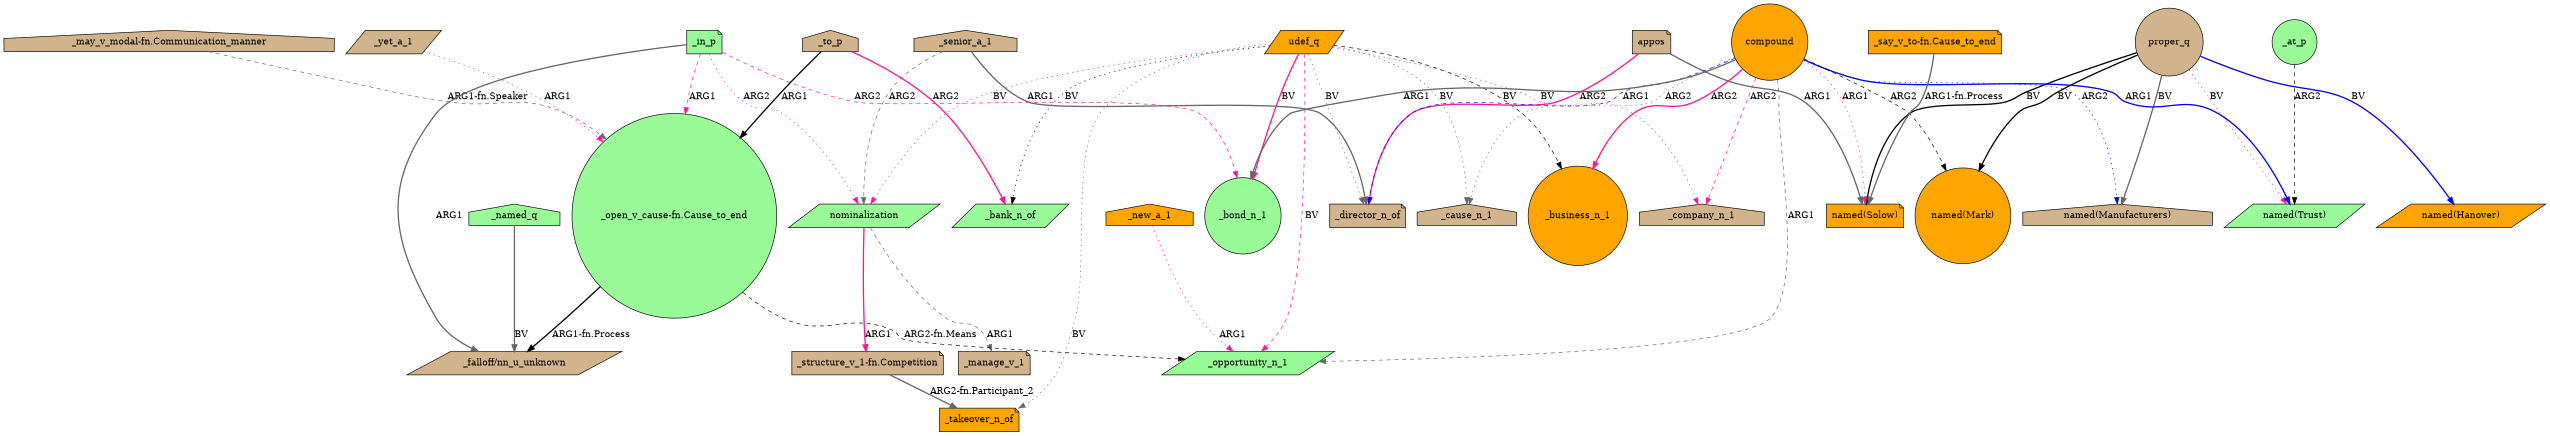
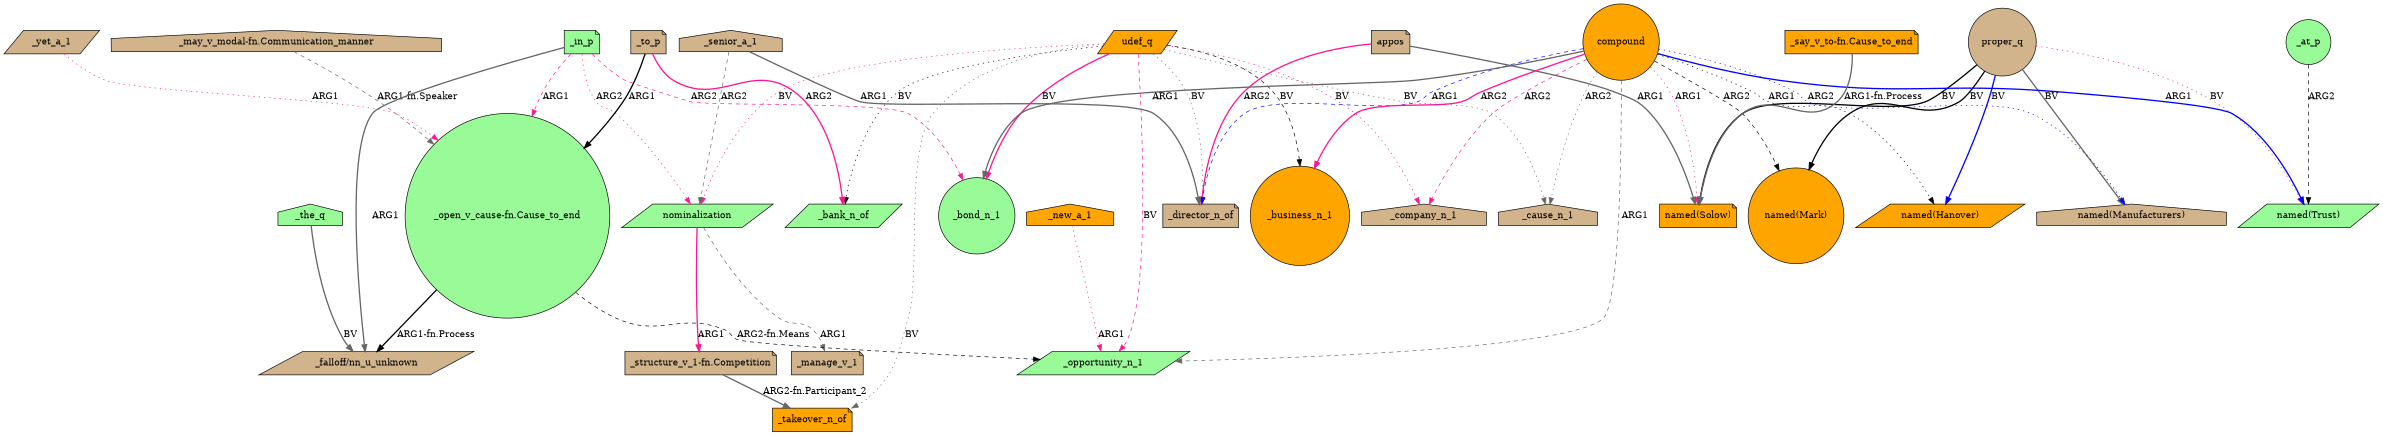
(830, 42) -> (648, 42)
none -> (1761, 98)
(514, 216) -> (310, 216)
